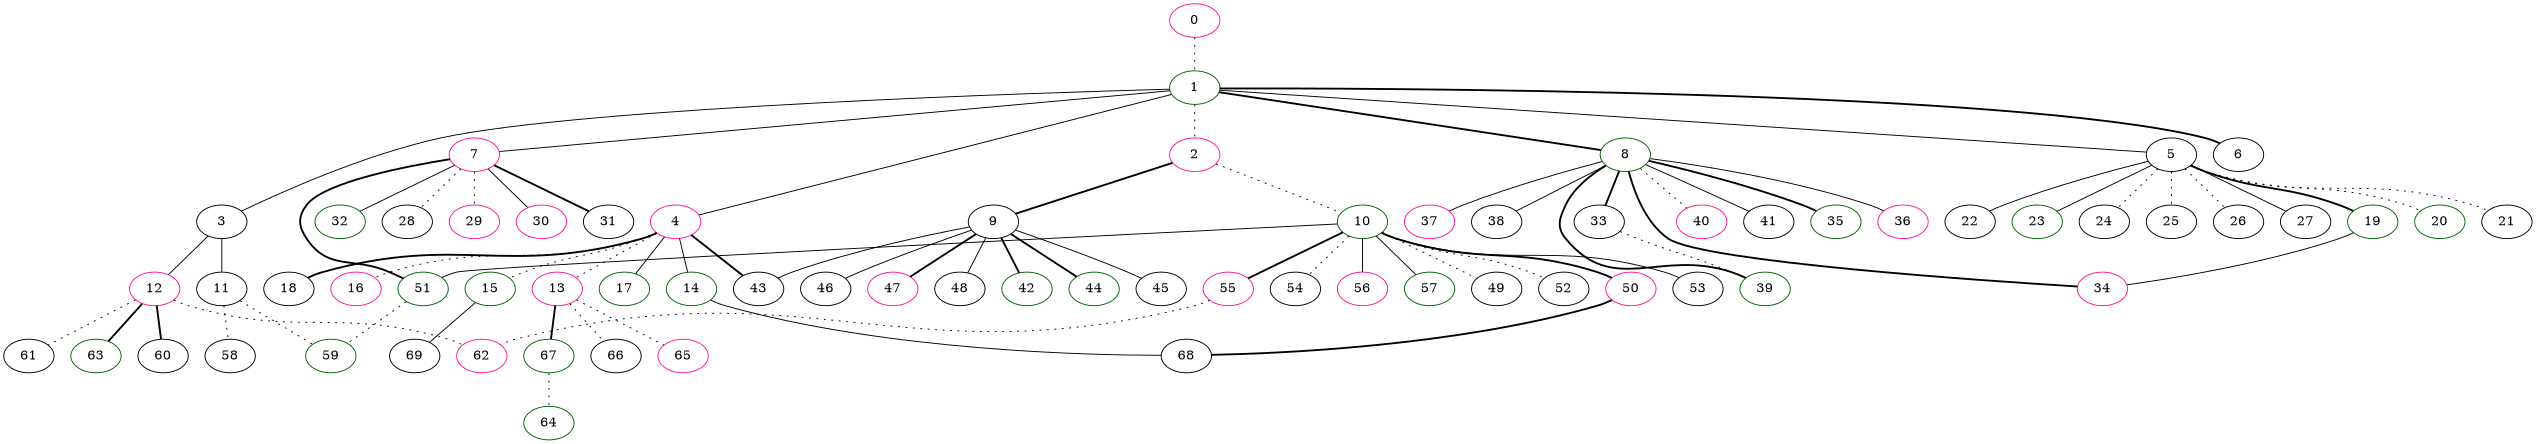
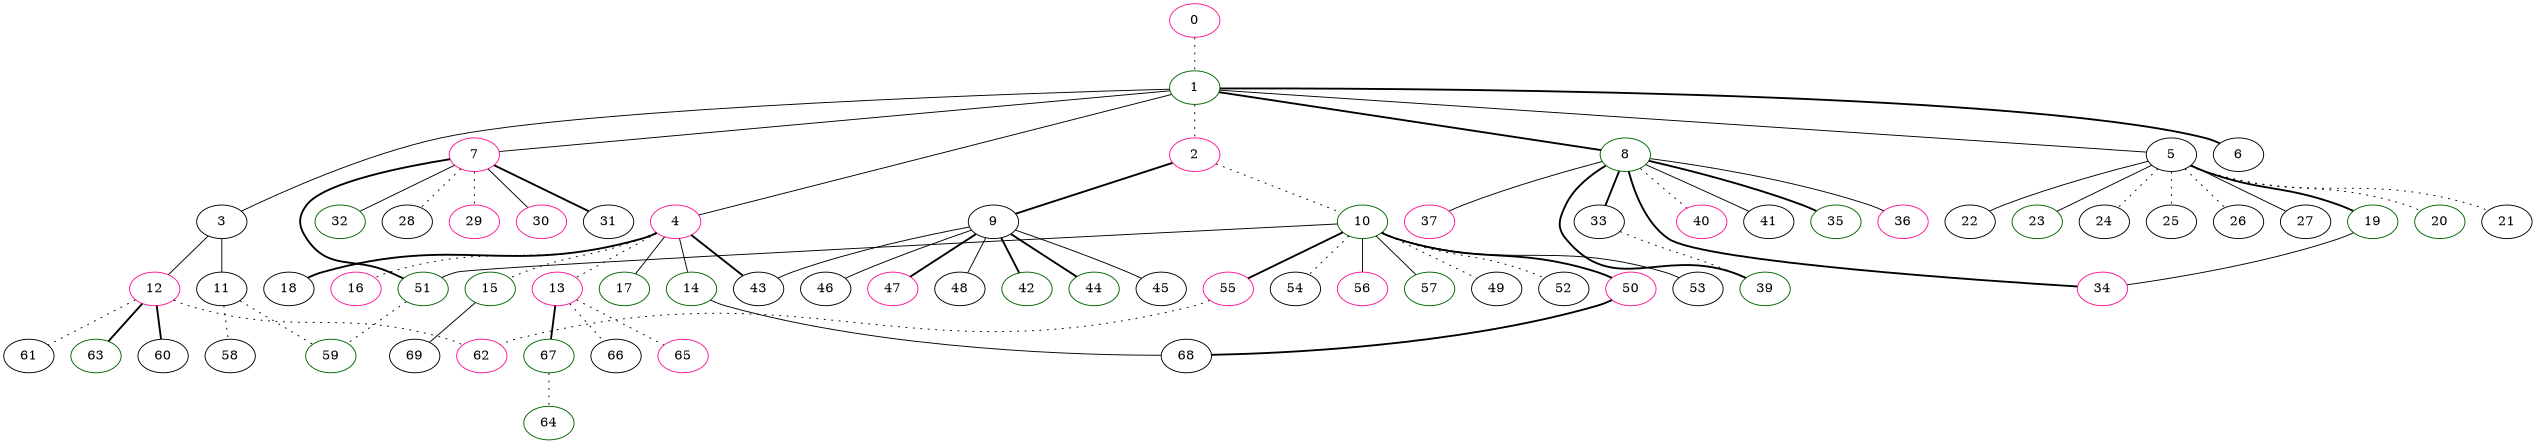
(1497, 222) -> none
